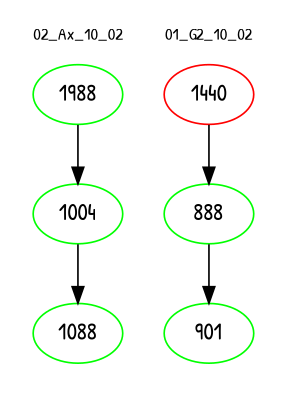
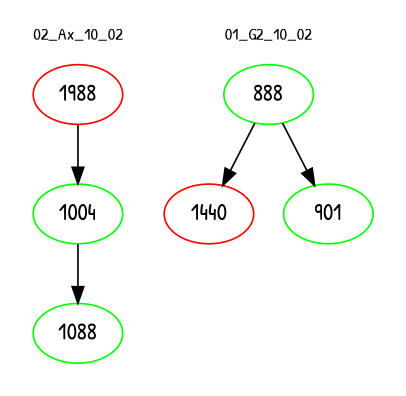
(78, 95) -> (78, 95)
(209, 146) -> (243, 147)
